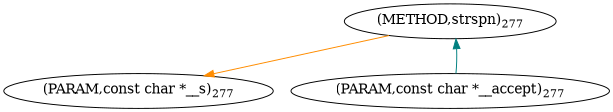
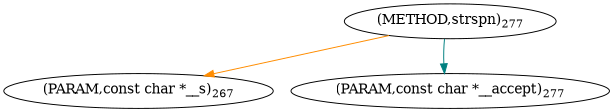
(457, 61) -> (444, 51)
(223, 90) -> (223, 90)
